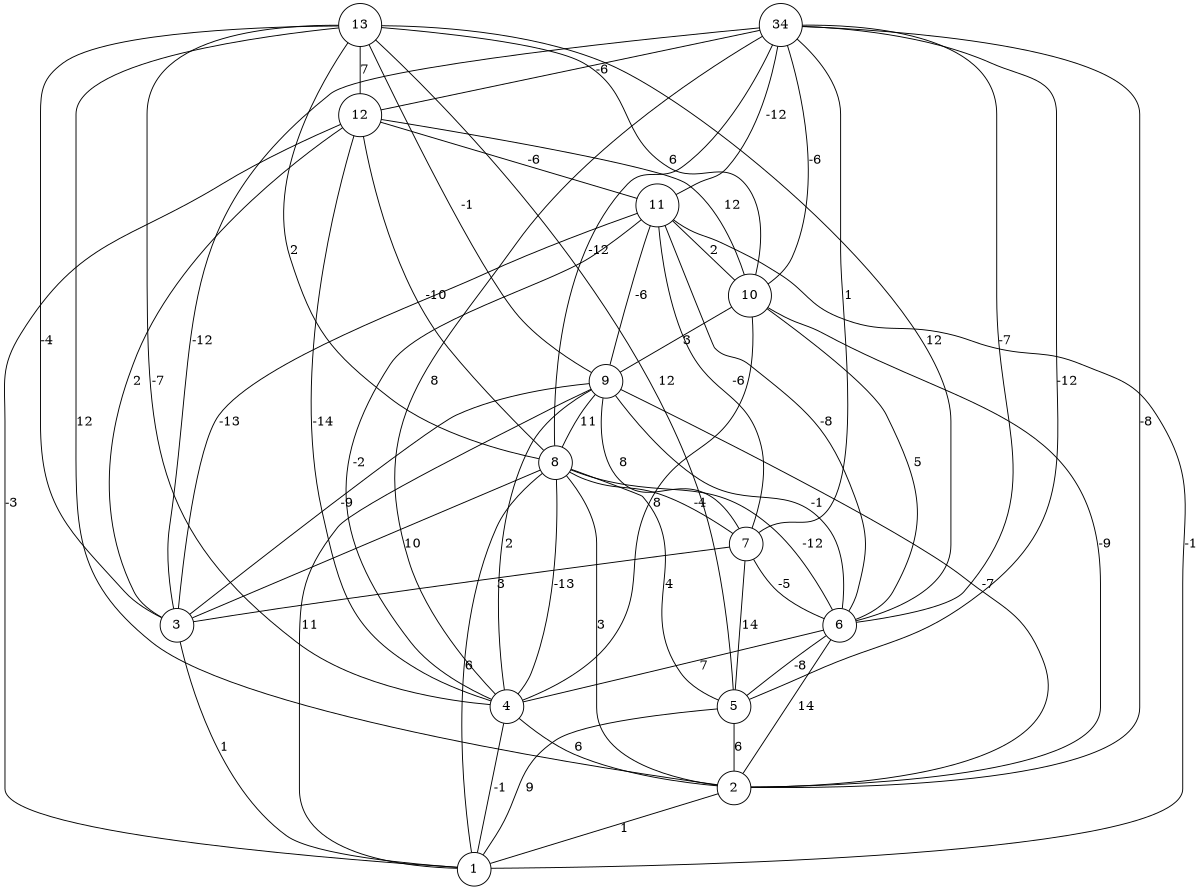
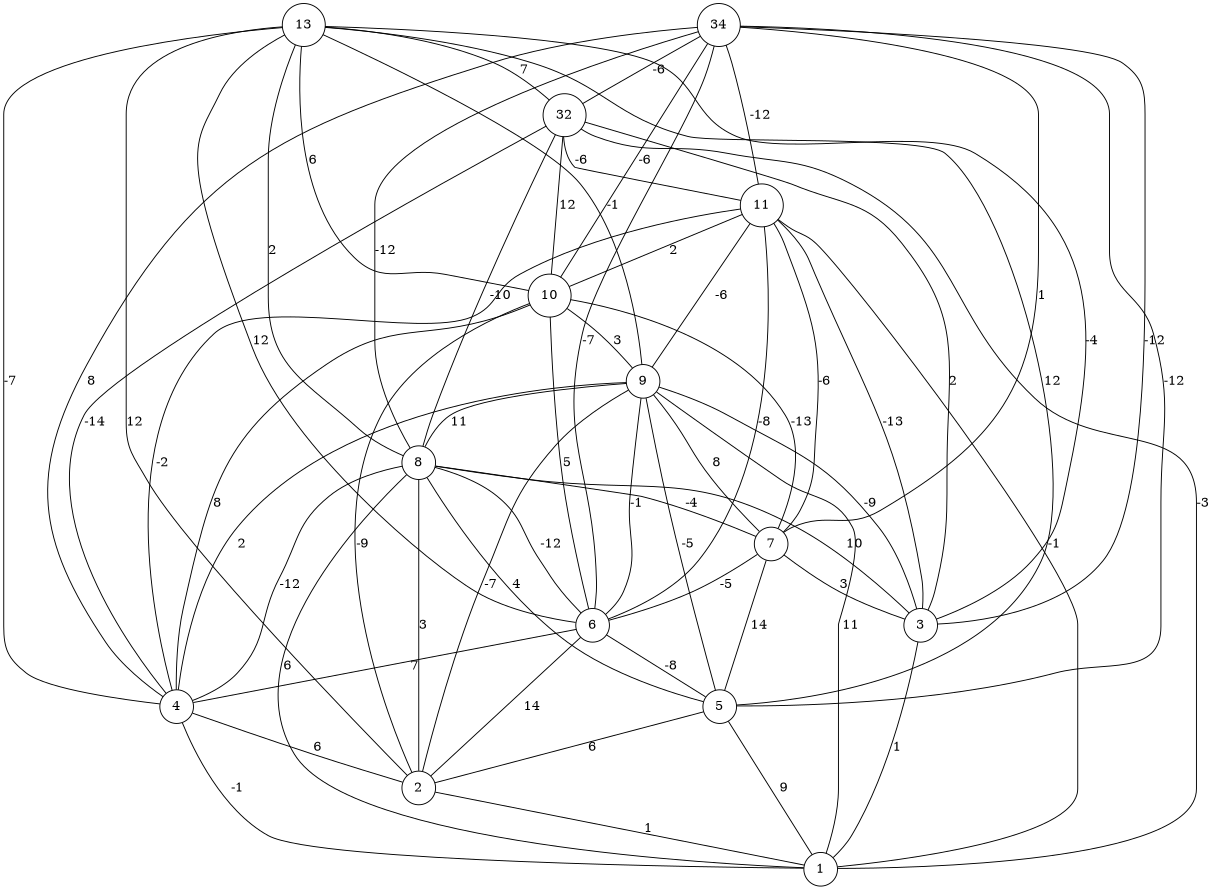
(360, 115) -> (565, 115)
none -> (740, 367)
(1140, 436) -> none
none -> (678, 545)
(564, 585) -> (290, 585)
